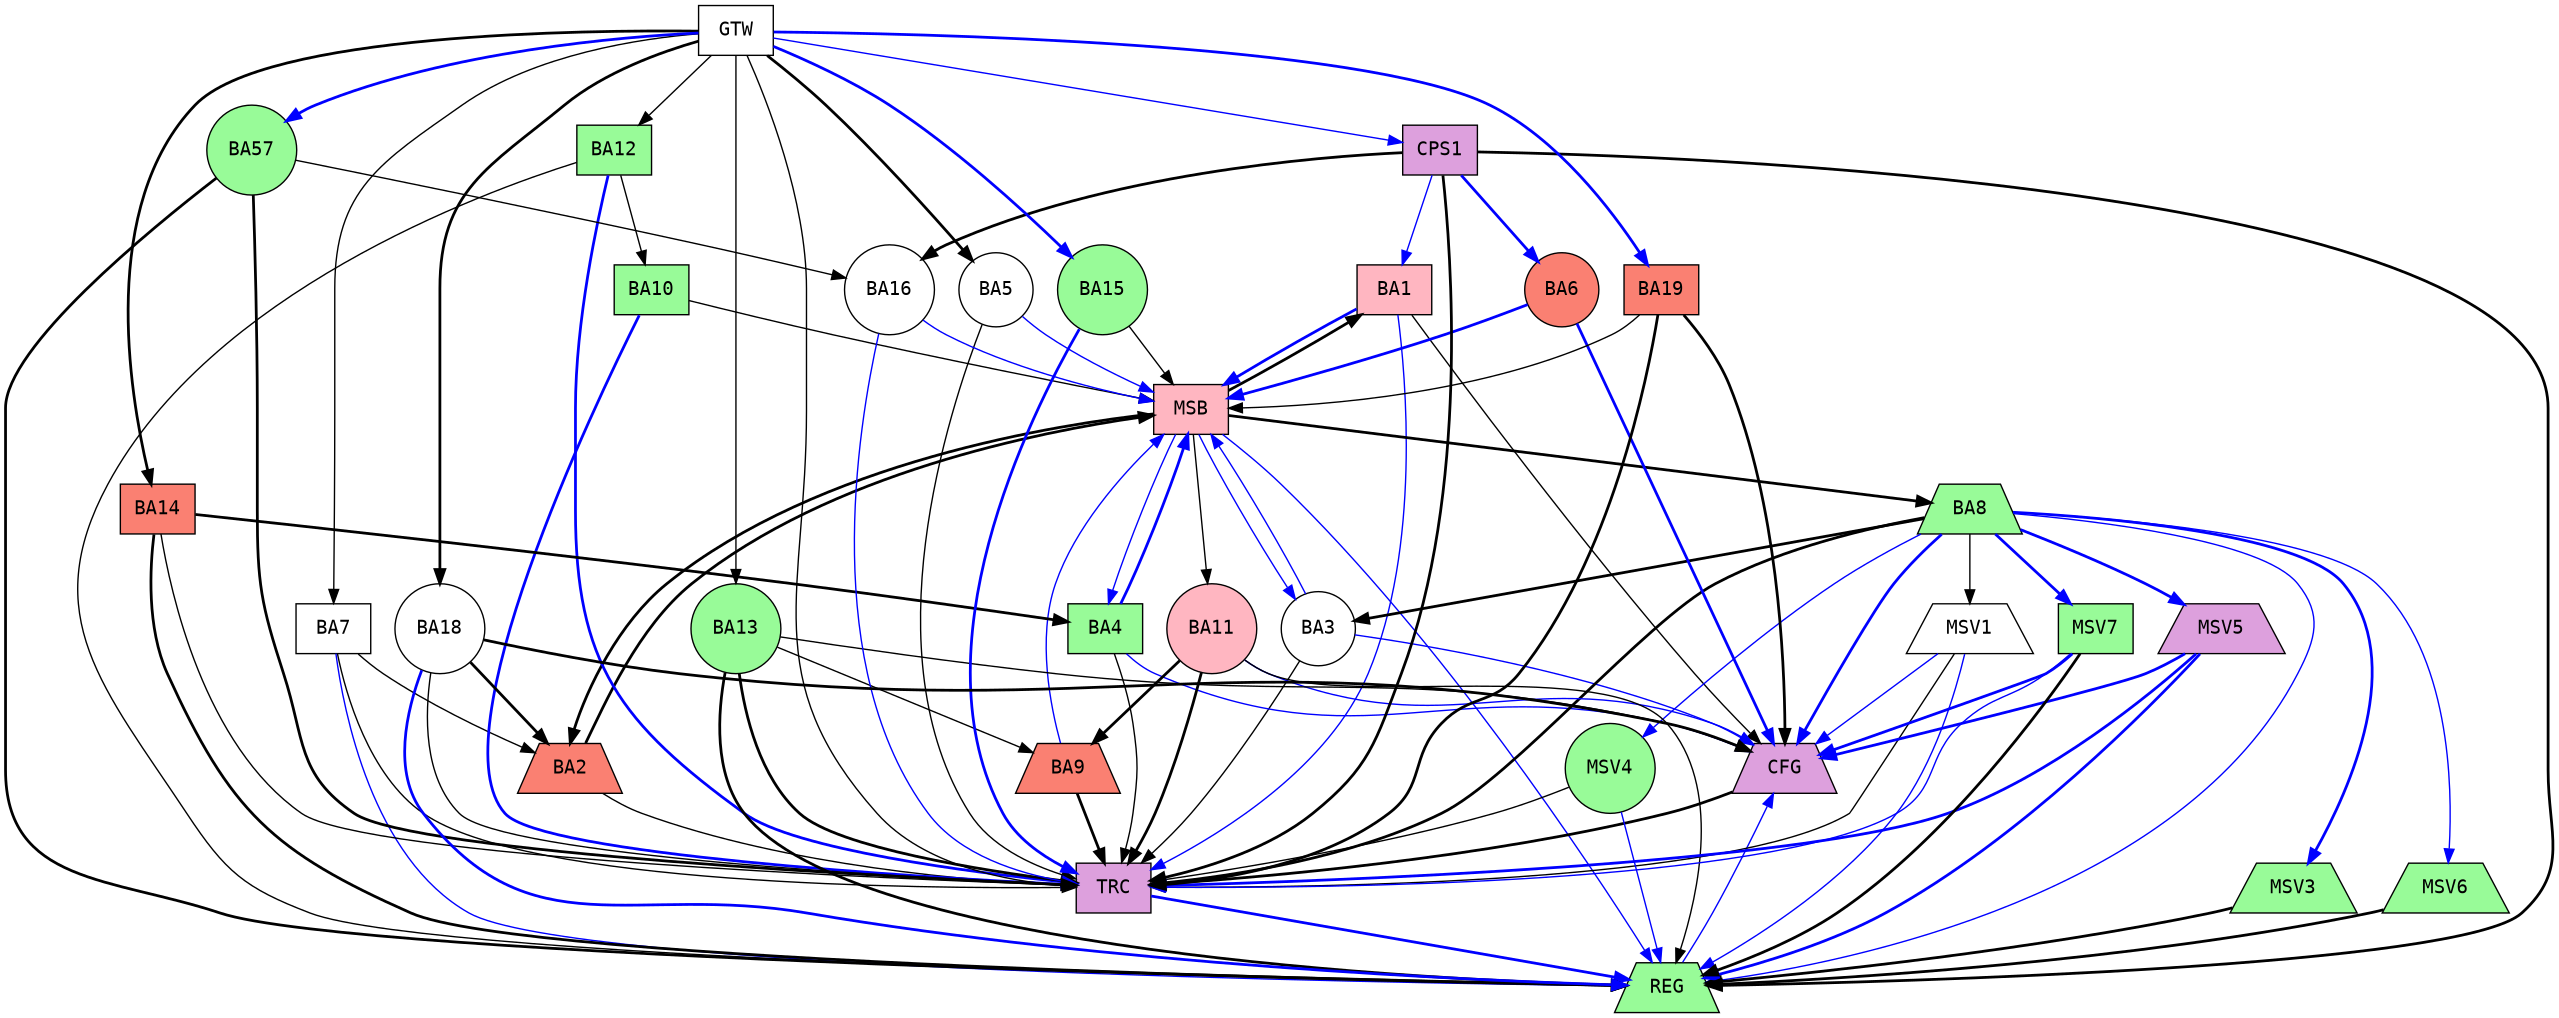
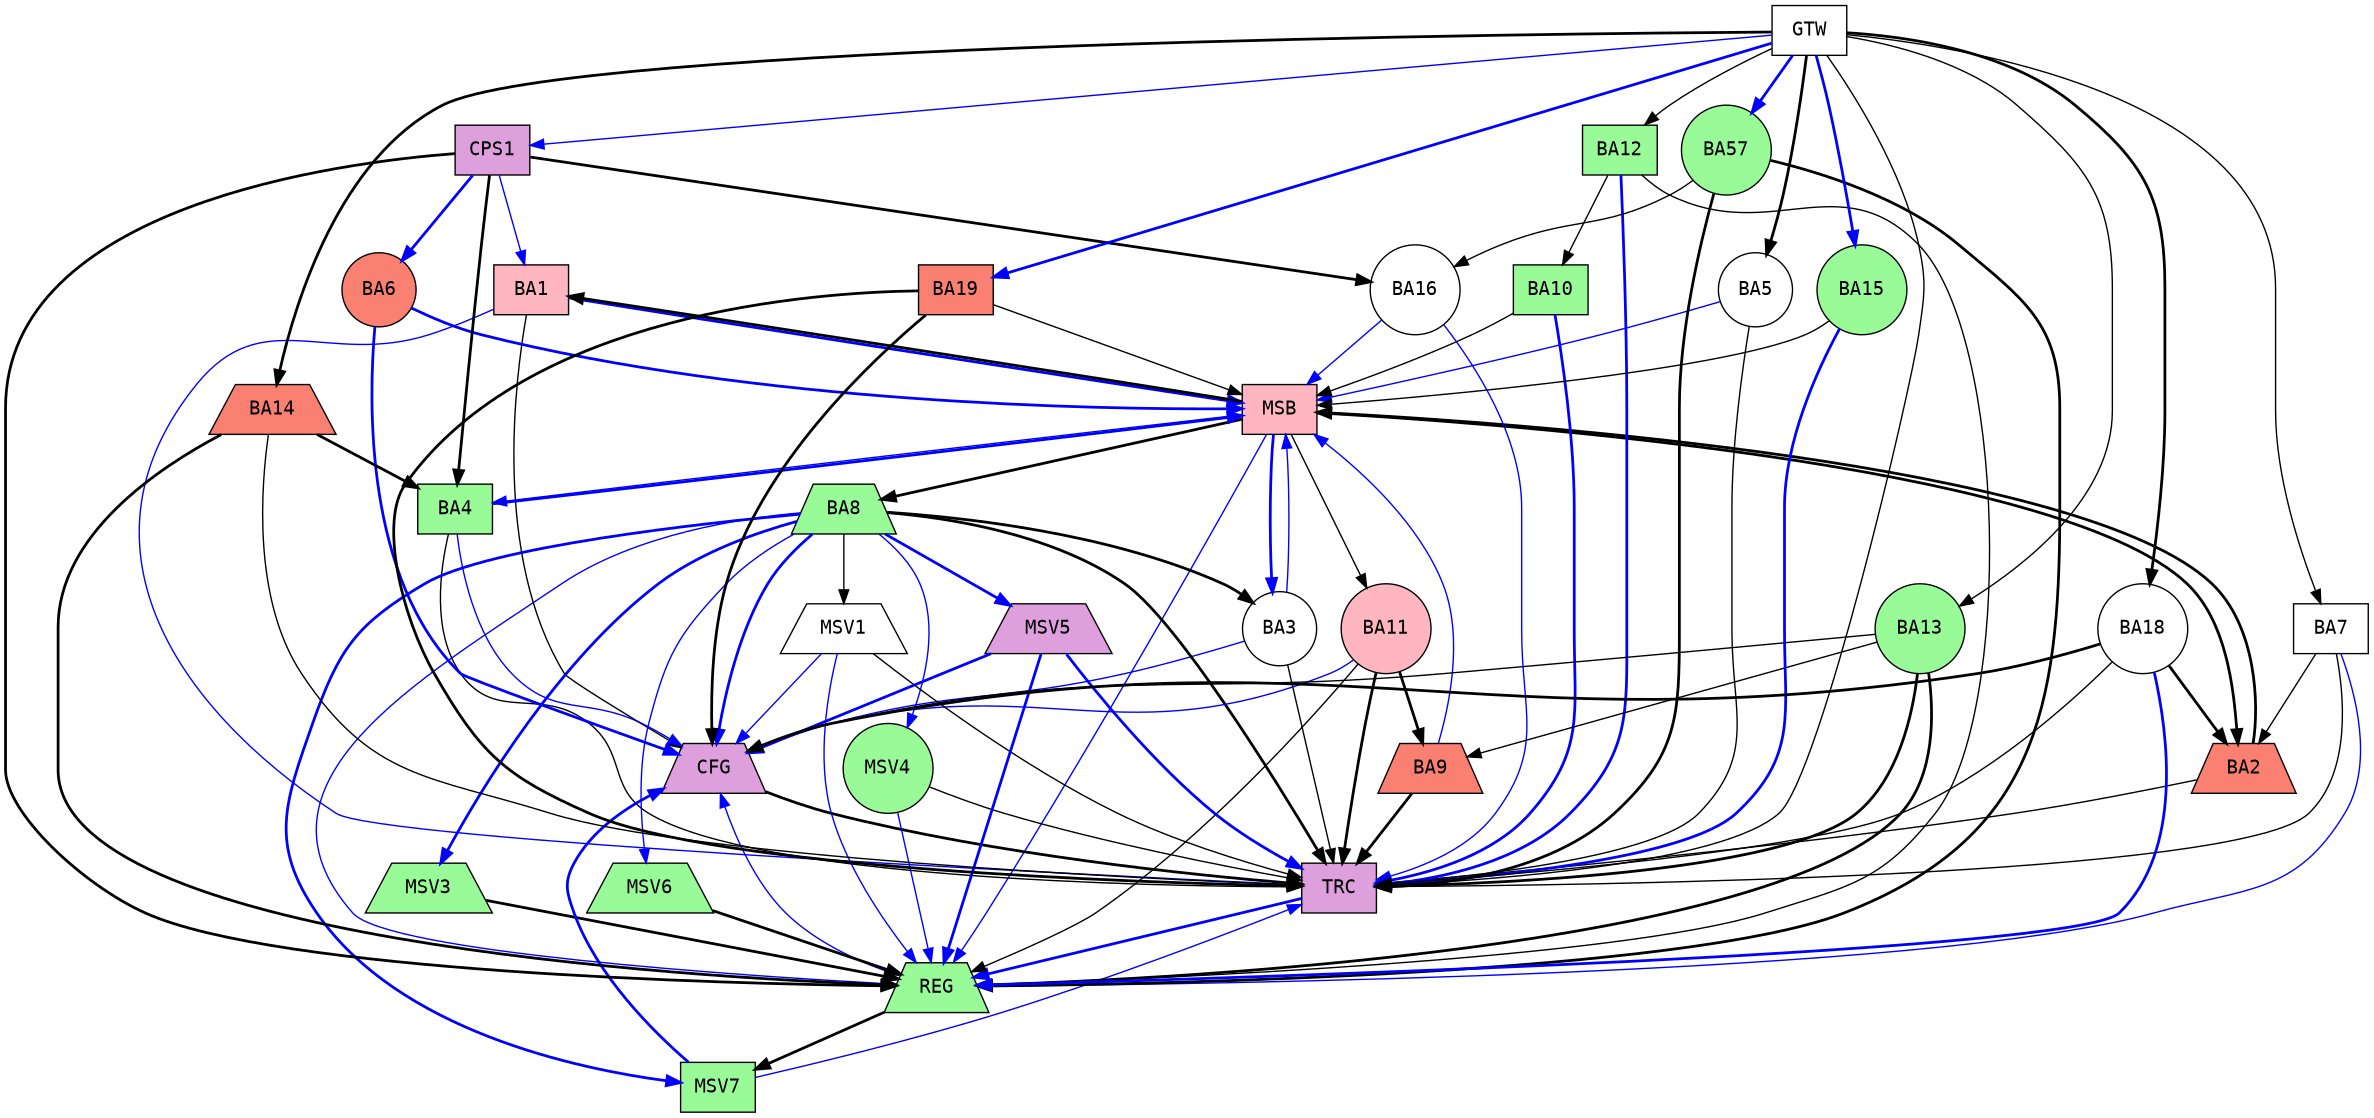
(158, 509) -> (273, 409)
(1241, 512) -> (1270, 506)
(1426, 591) -> (475, 308)
(1923, 842) -> (826, 1038)
